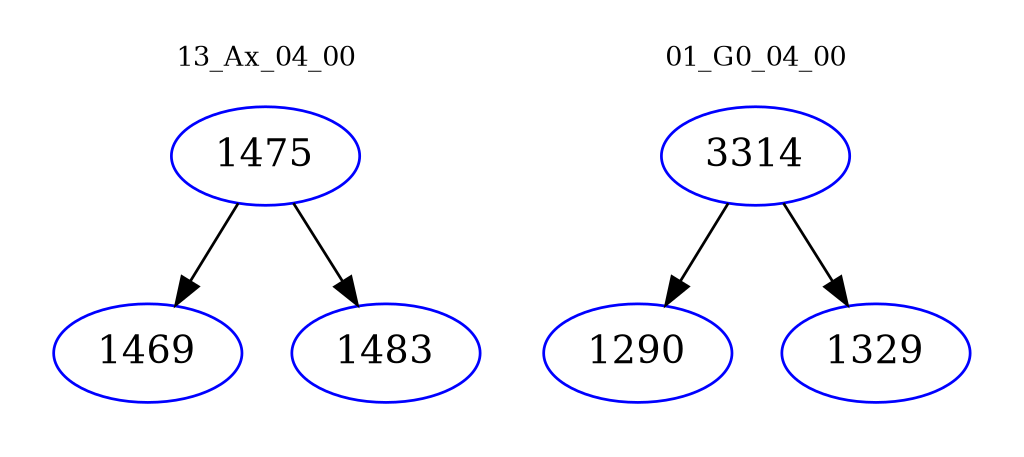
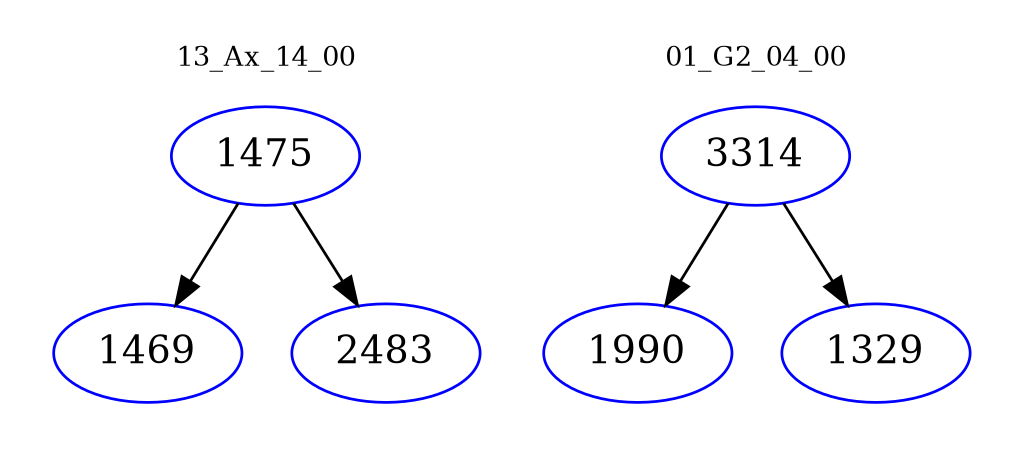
(267, 59) -> (267, 59)
(757, 59) -> (757, 59)
(386, 353) -> (386, 353)
(638, 353) -> (638, 353)
